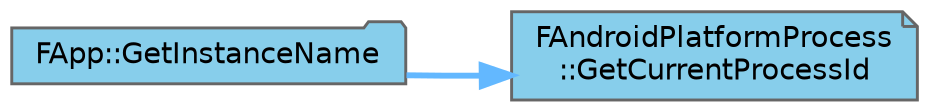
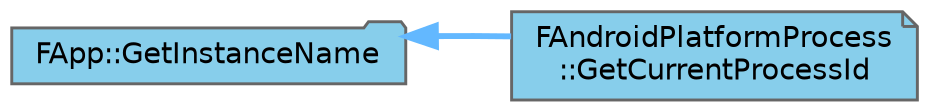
(444, 76) -> (474, 36)
